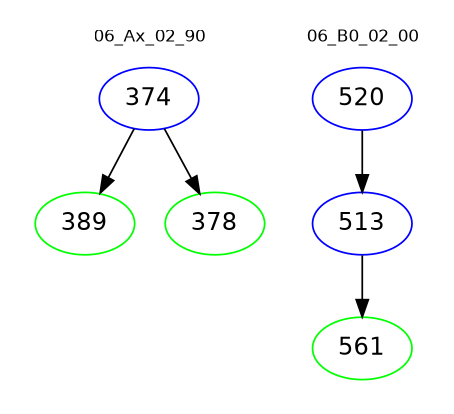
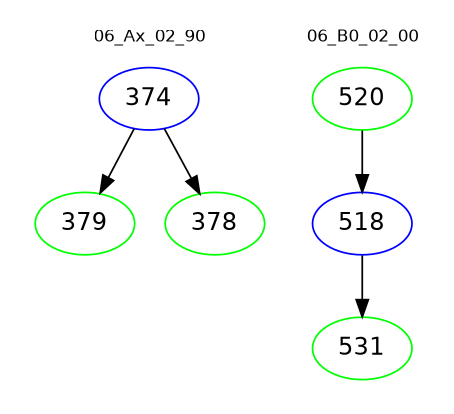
(362, 99) -> (362, 99)
(85, 224) -> (85, 224)
(362, 224) -> (362, 224)
(362, 348) -> (362, 348)
